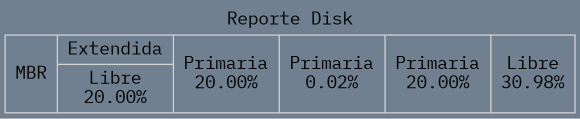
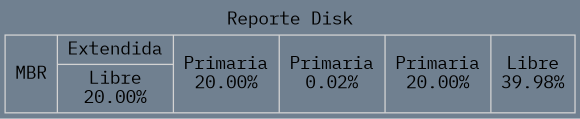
(533, 83) -> (533, 83)
